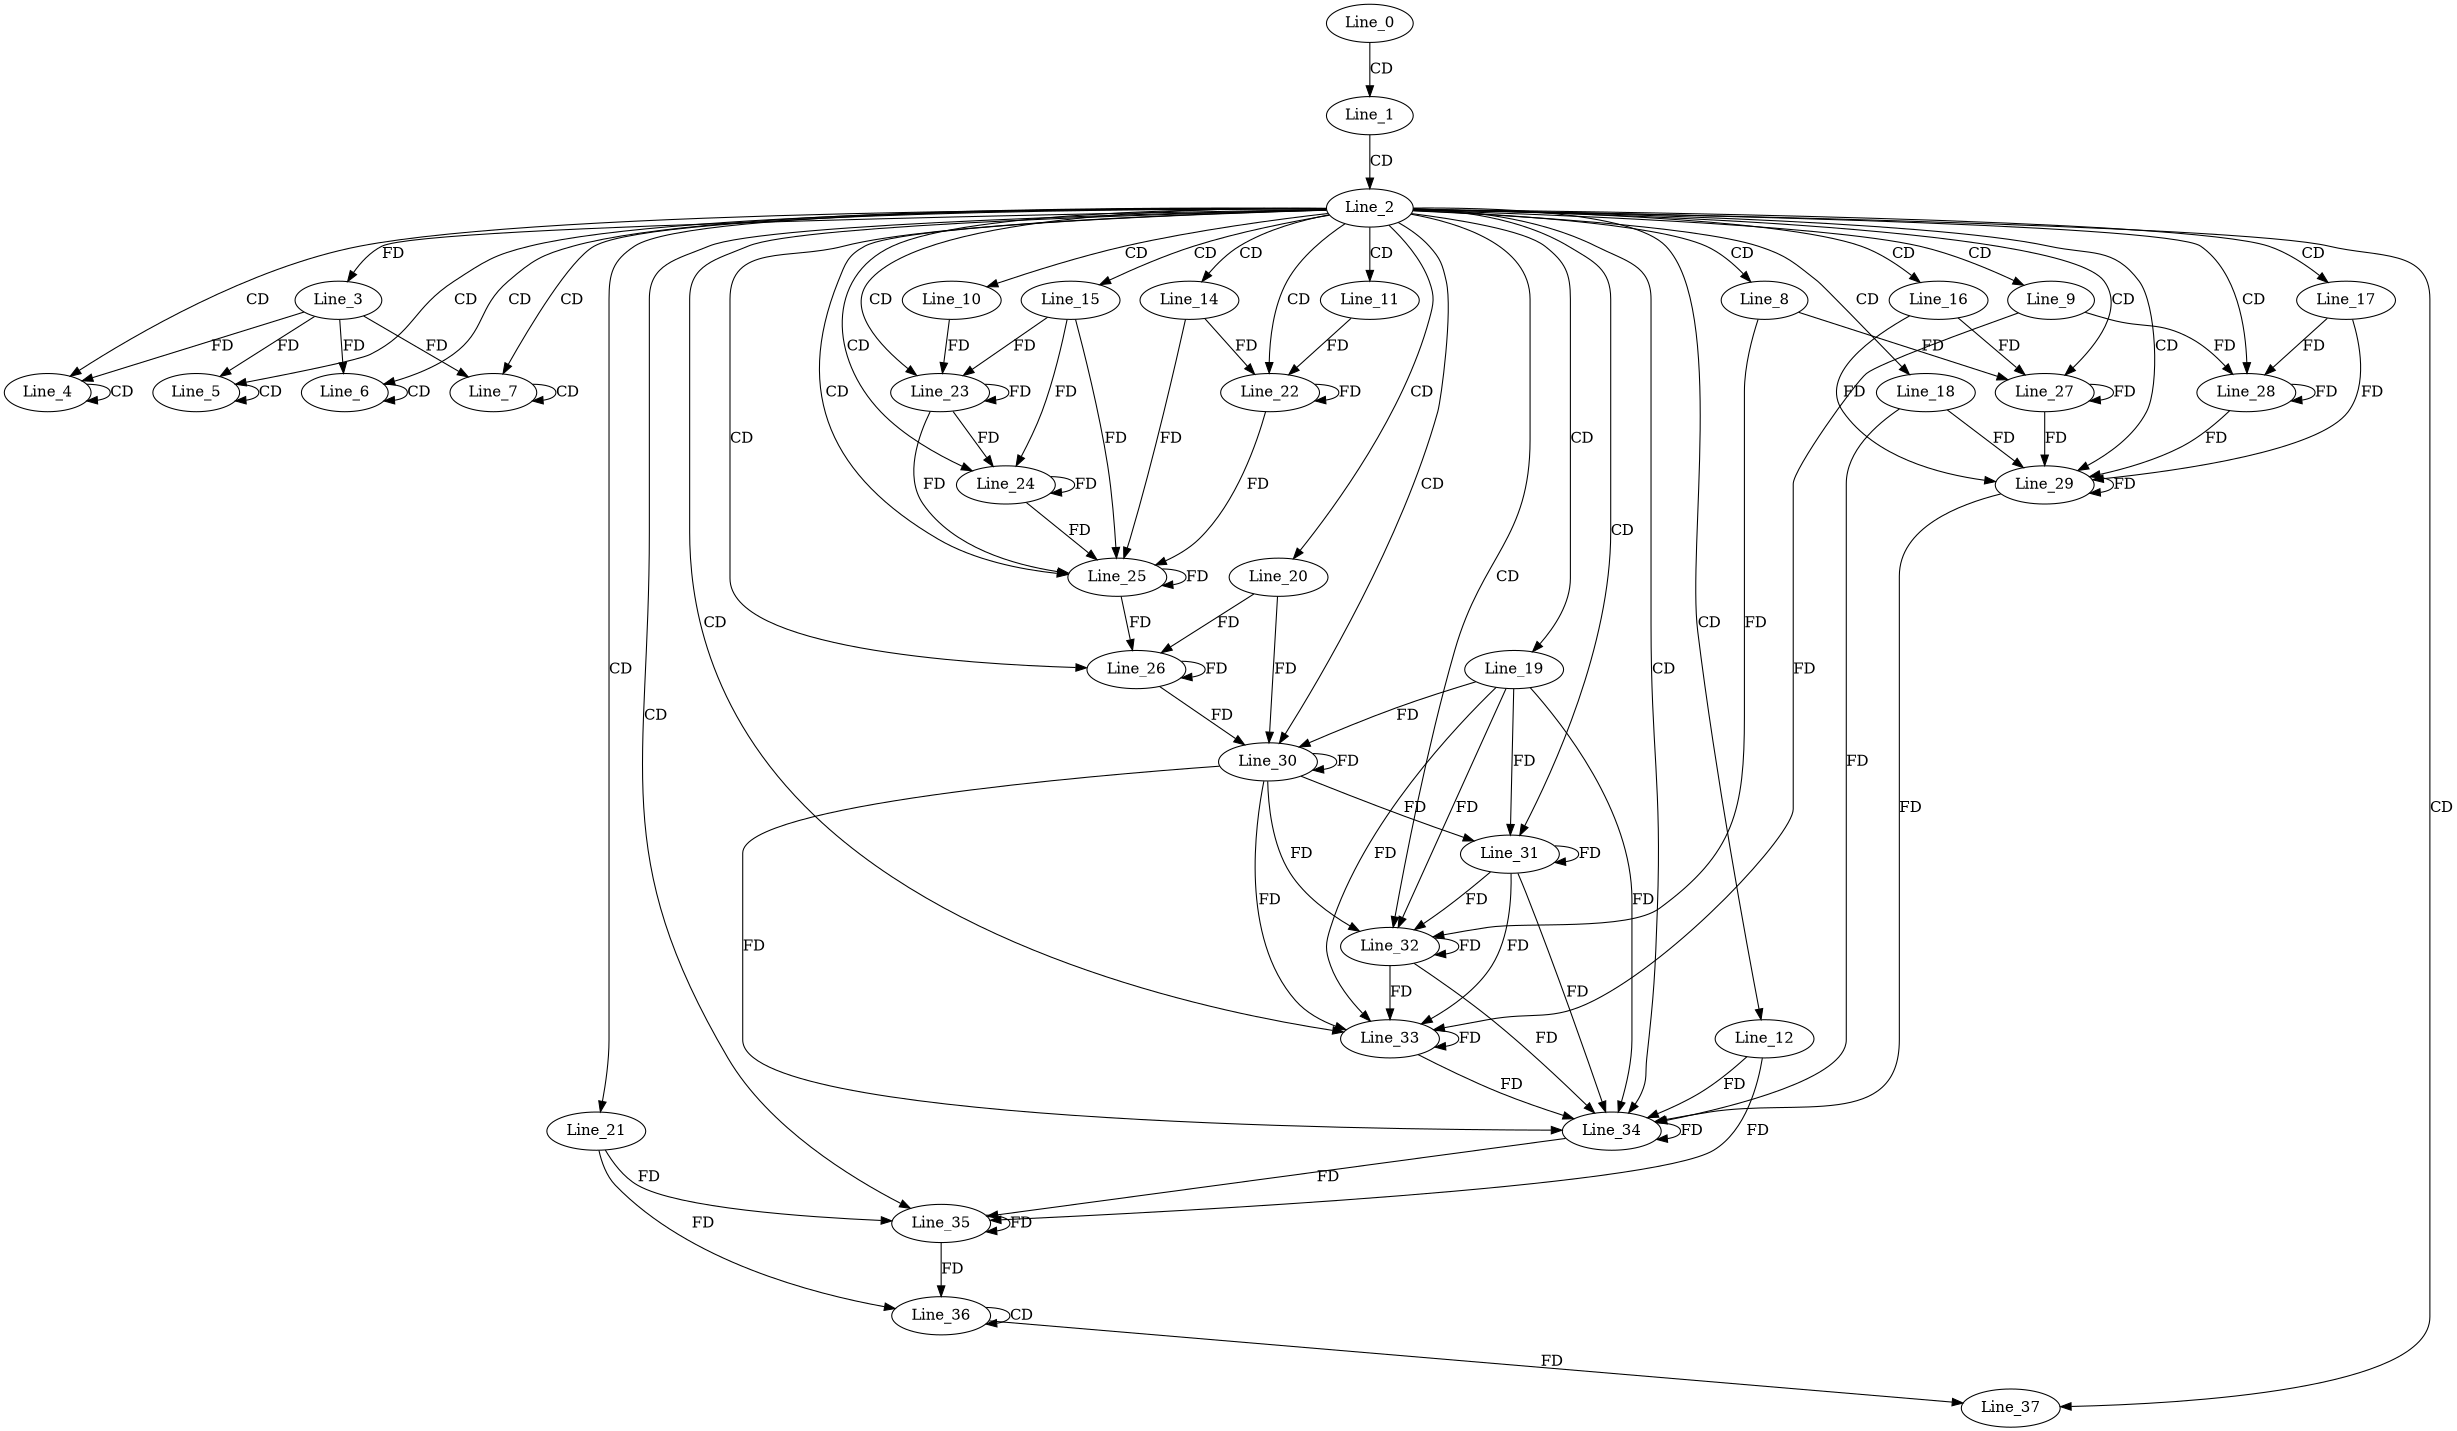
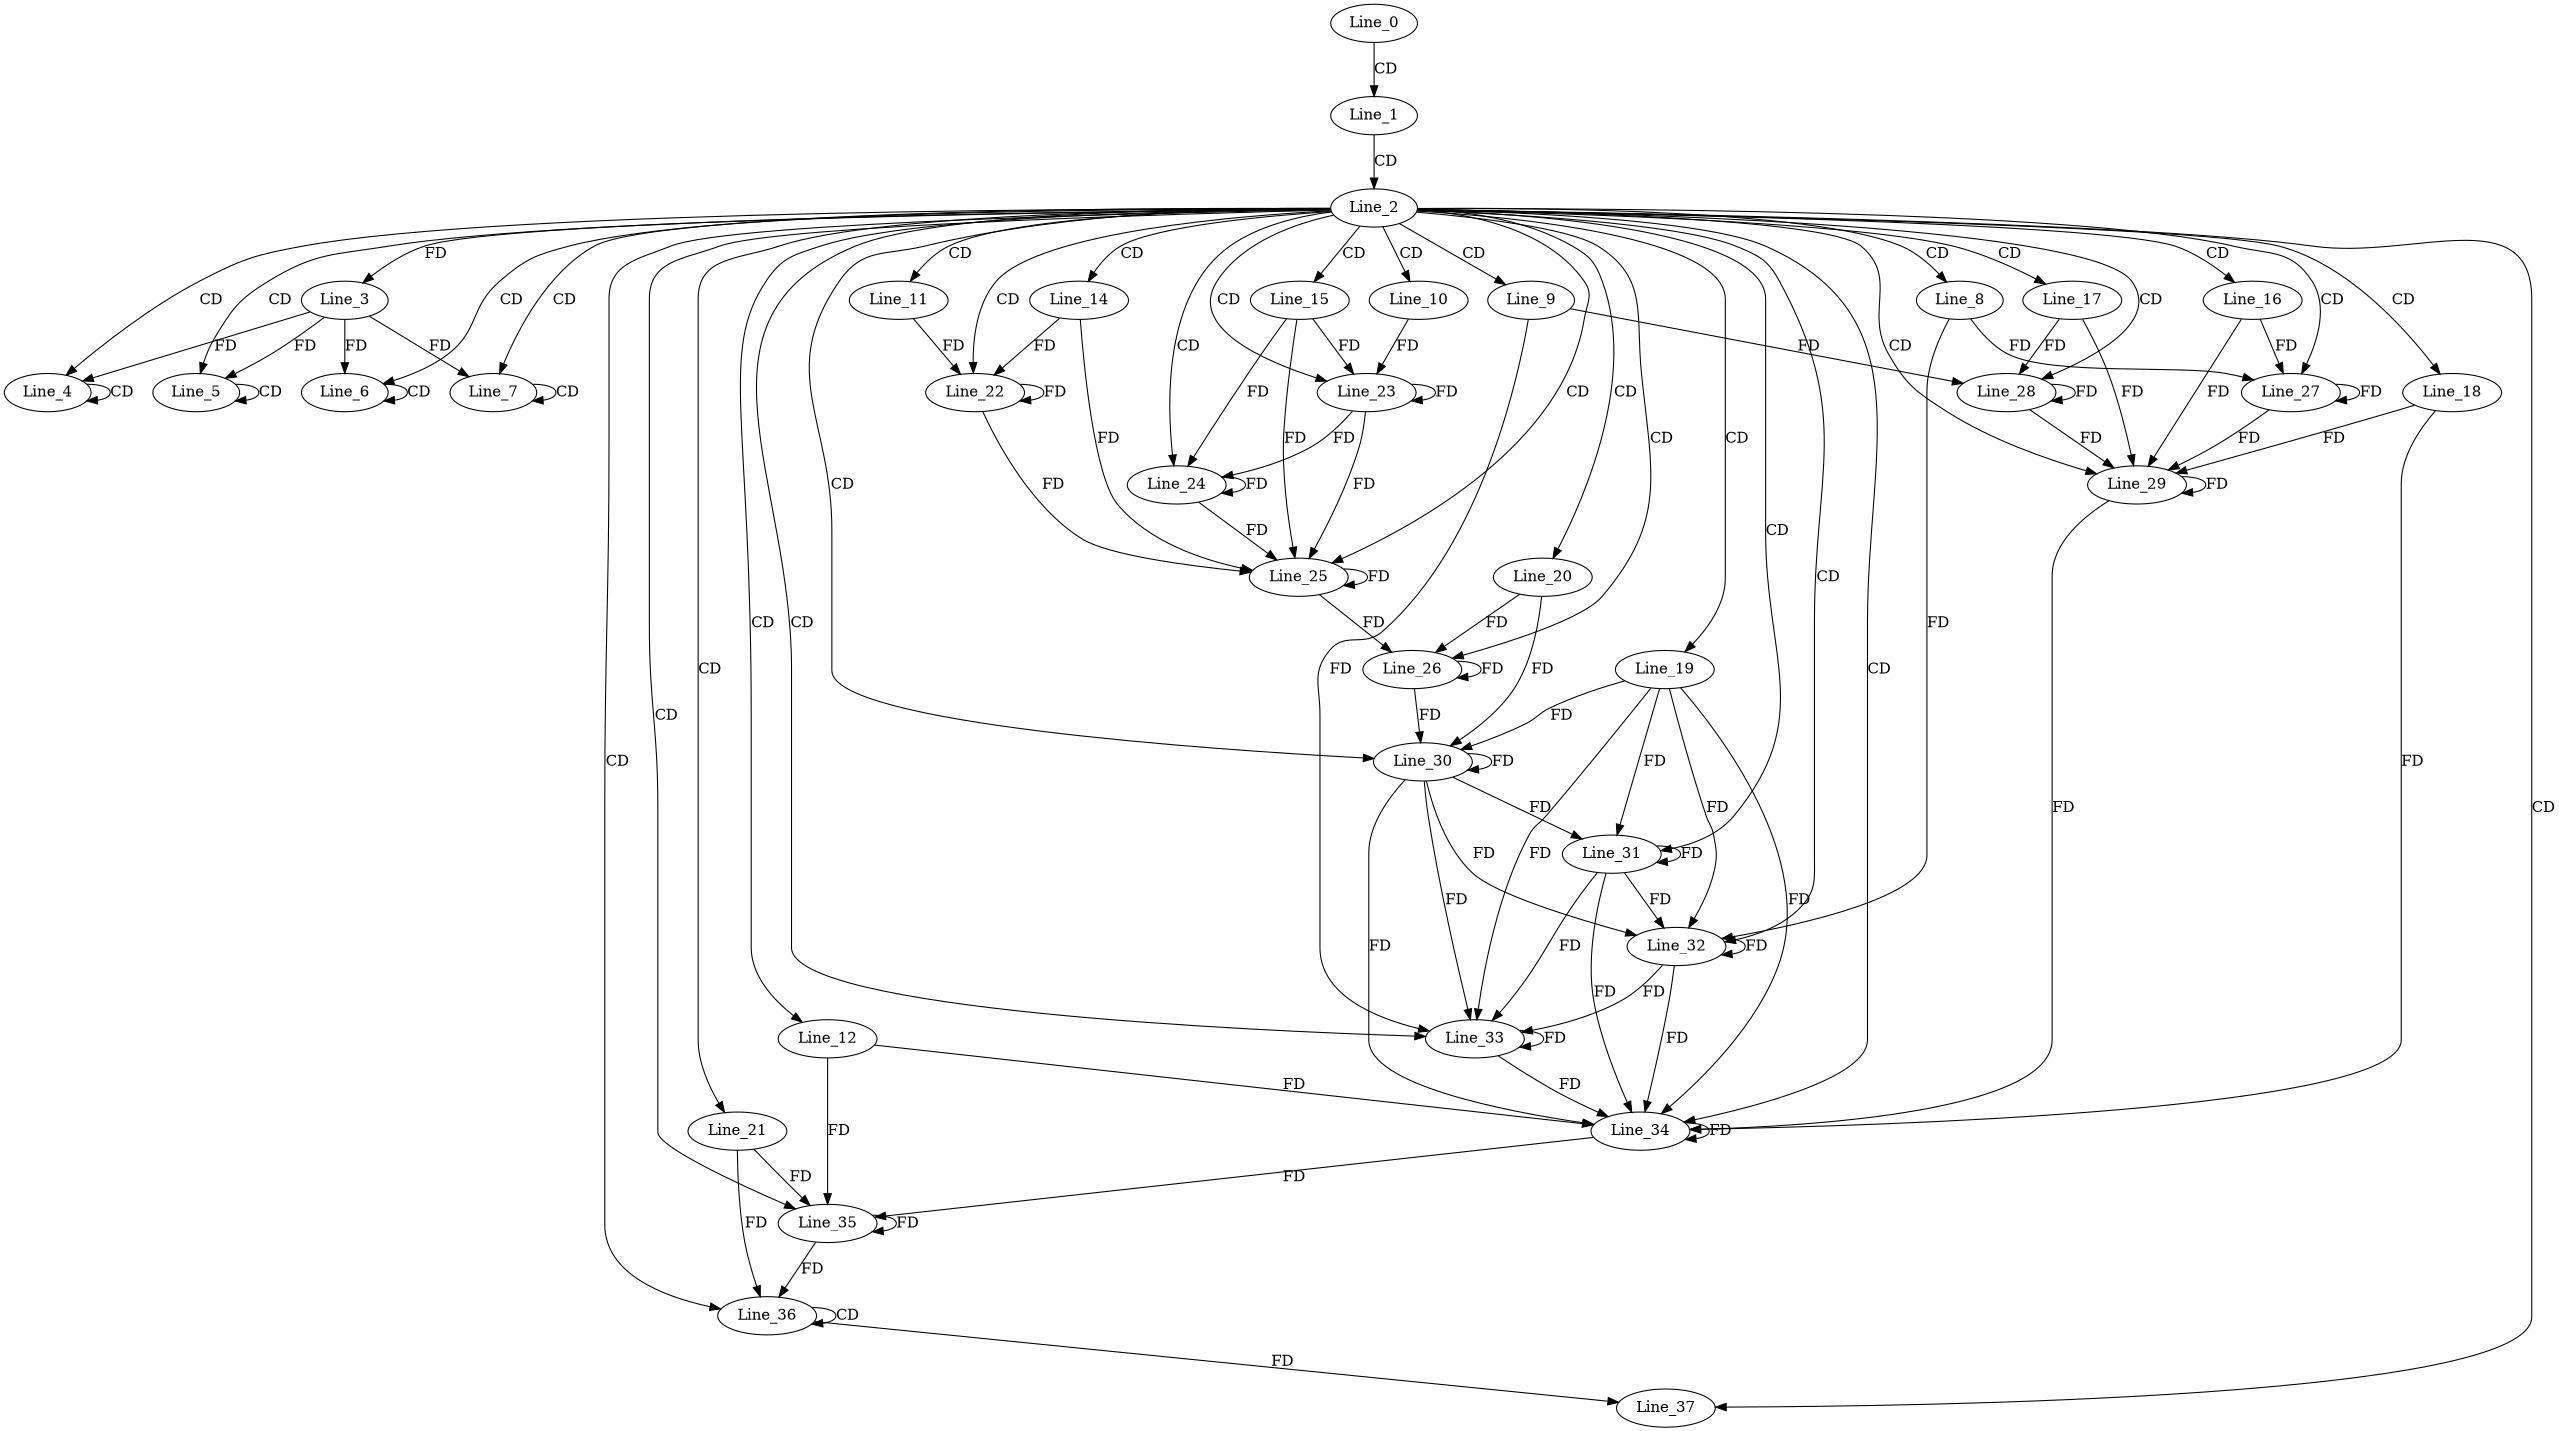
none -> (609, 459)
